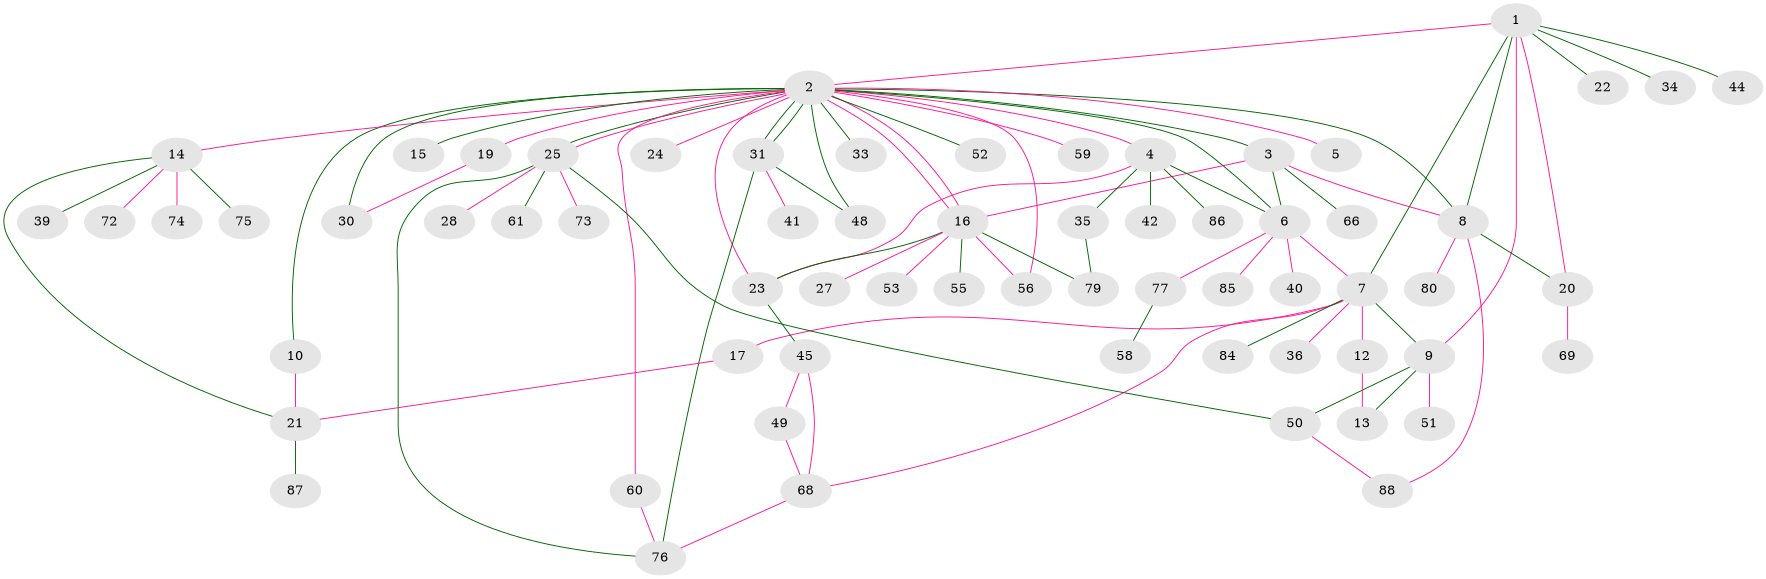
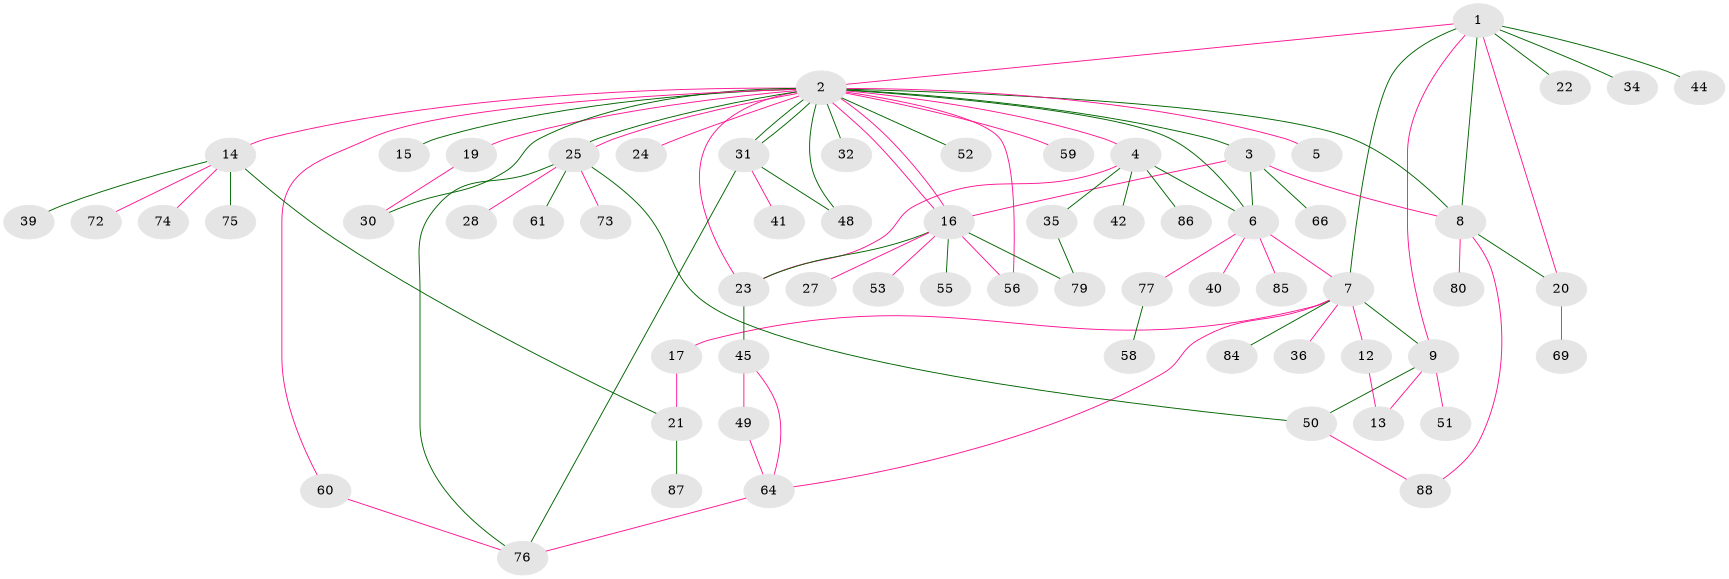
(861, 155) -> (847, 155)
(296, 357) -> none
(1396, 390) -> (1406, 390)
(806, 491) -> (769, 491)
